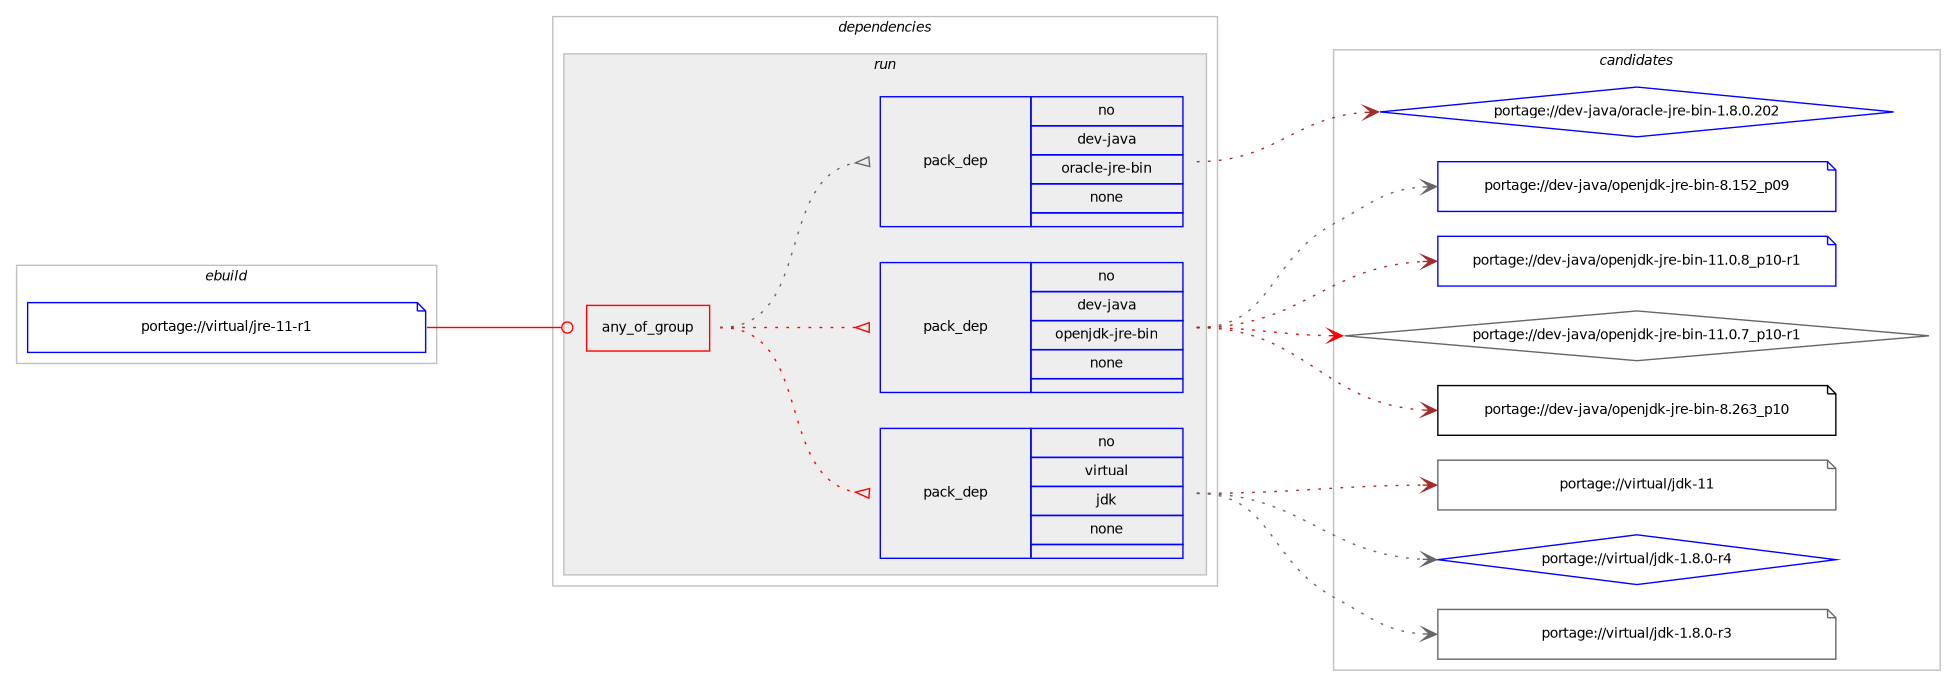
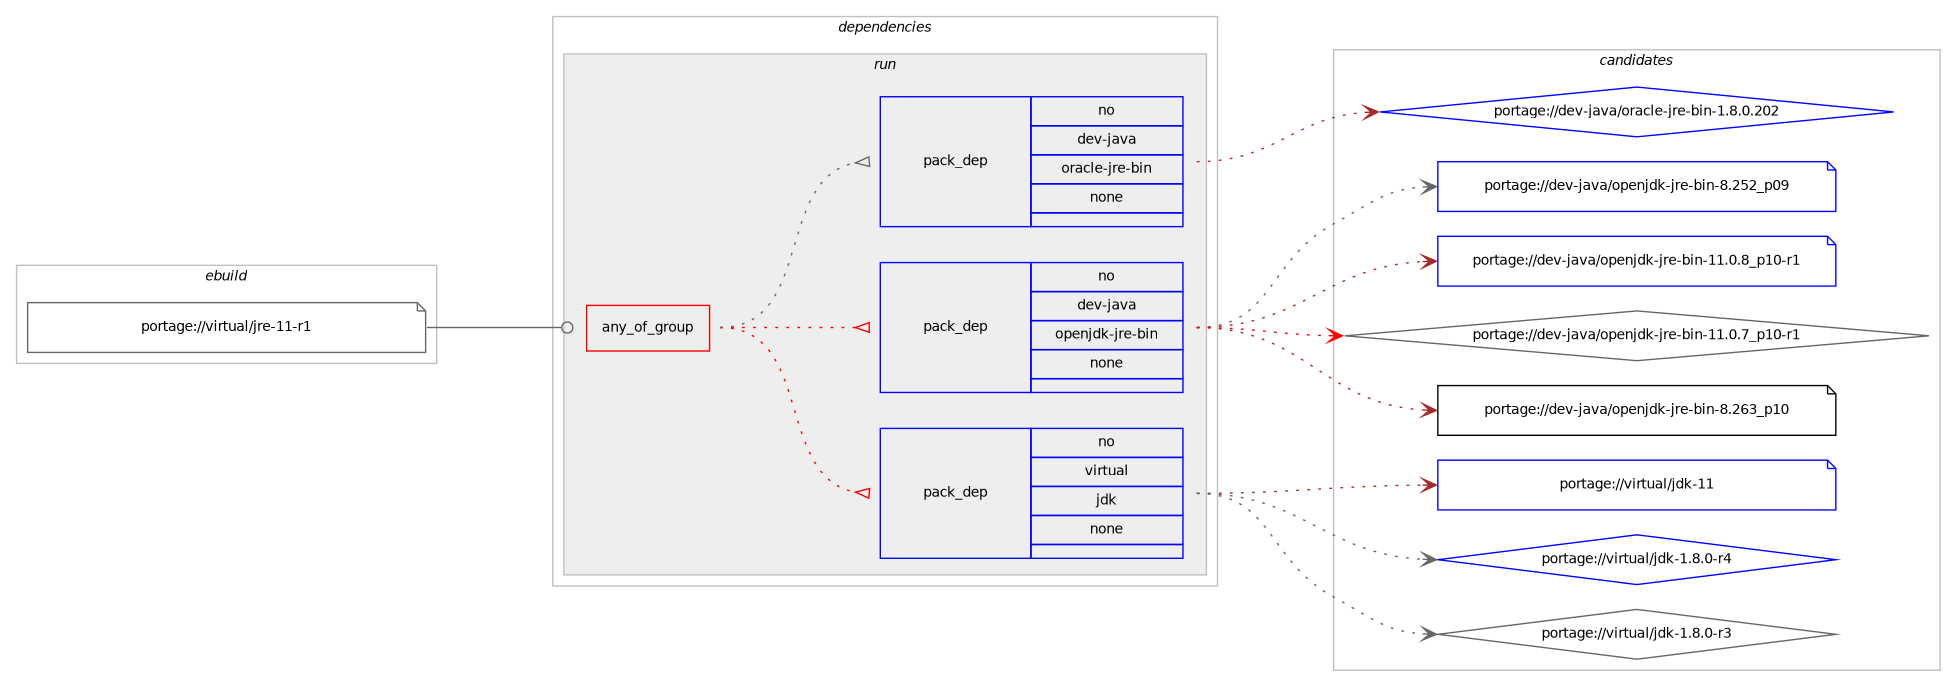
(1637, 187) -> (1637, 187)
(227, 328) -> (227, 328)
(494, 328) -> (494, 328)
(1637, 485) -> (1637, 485)
(1637, 634) -> (1637, 634)
